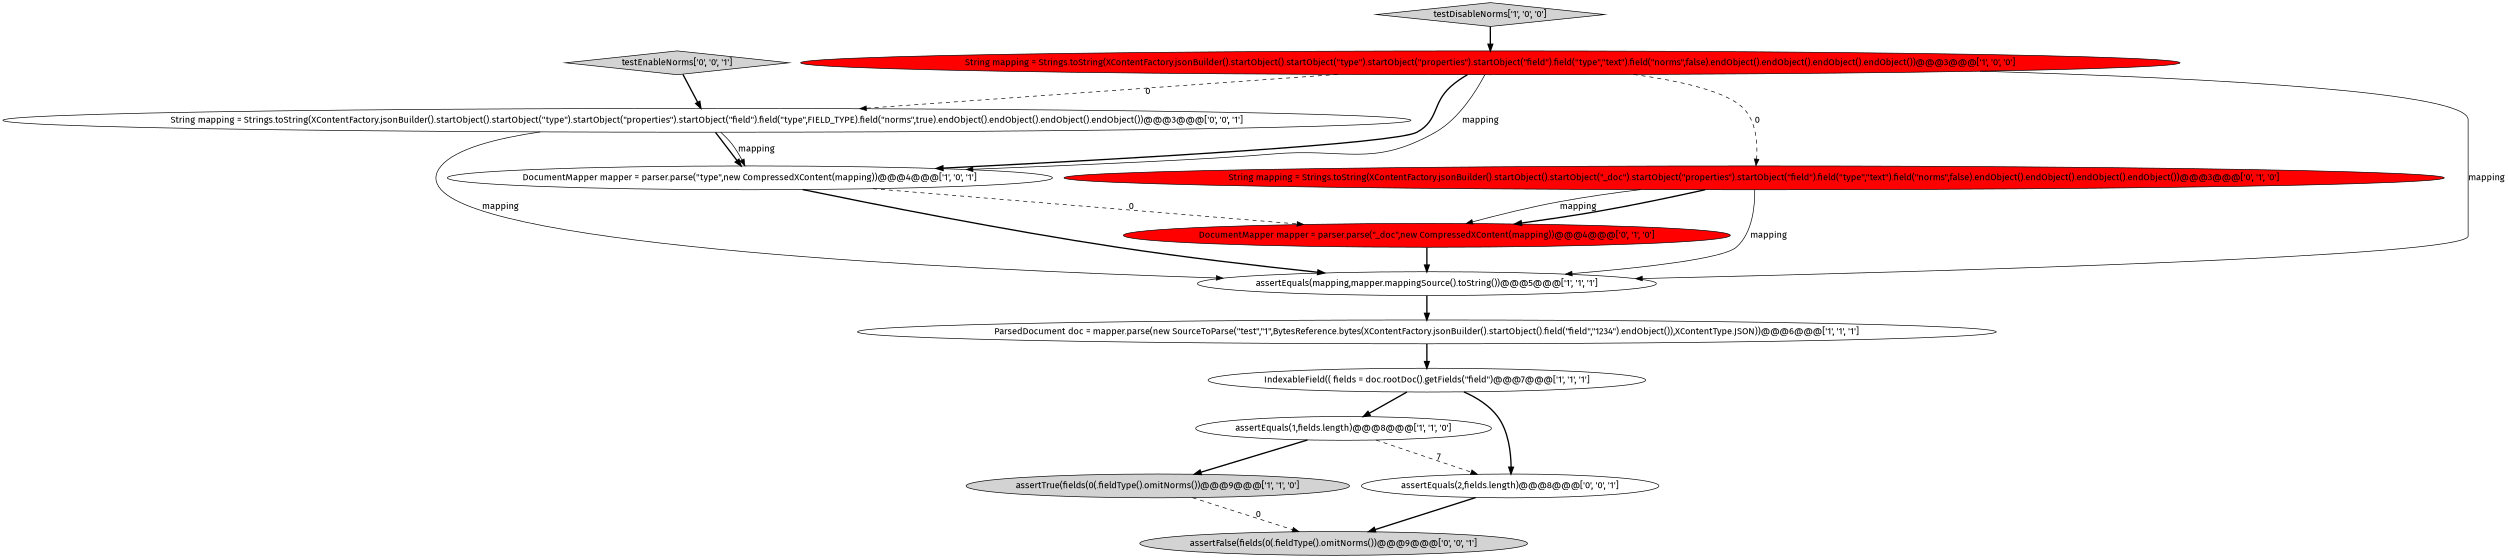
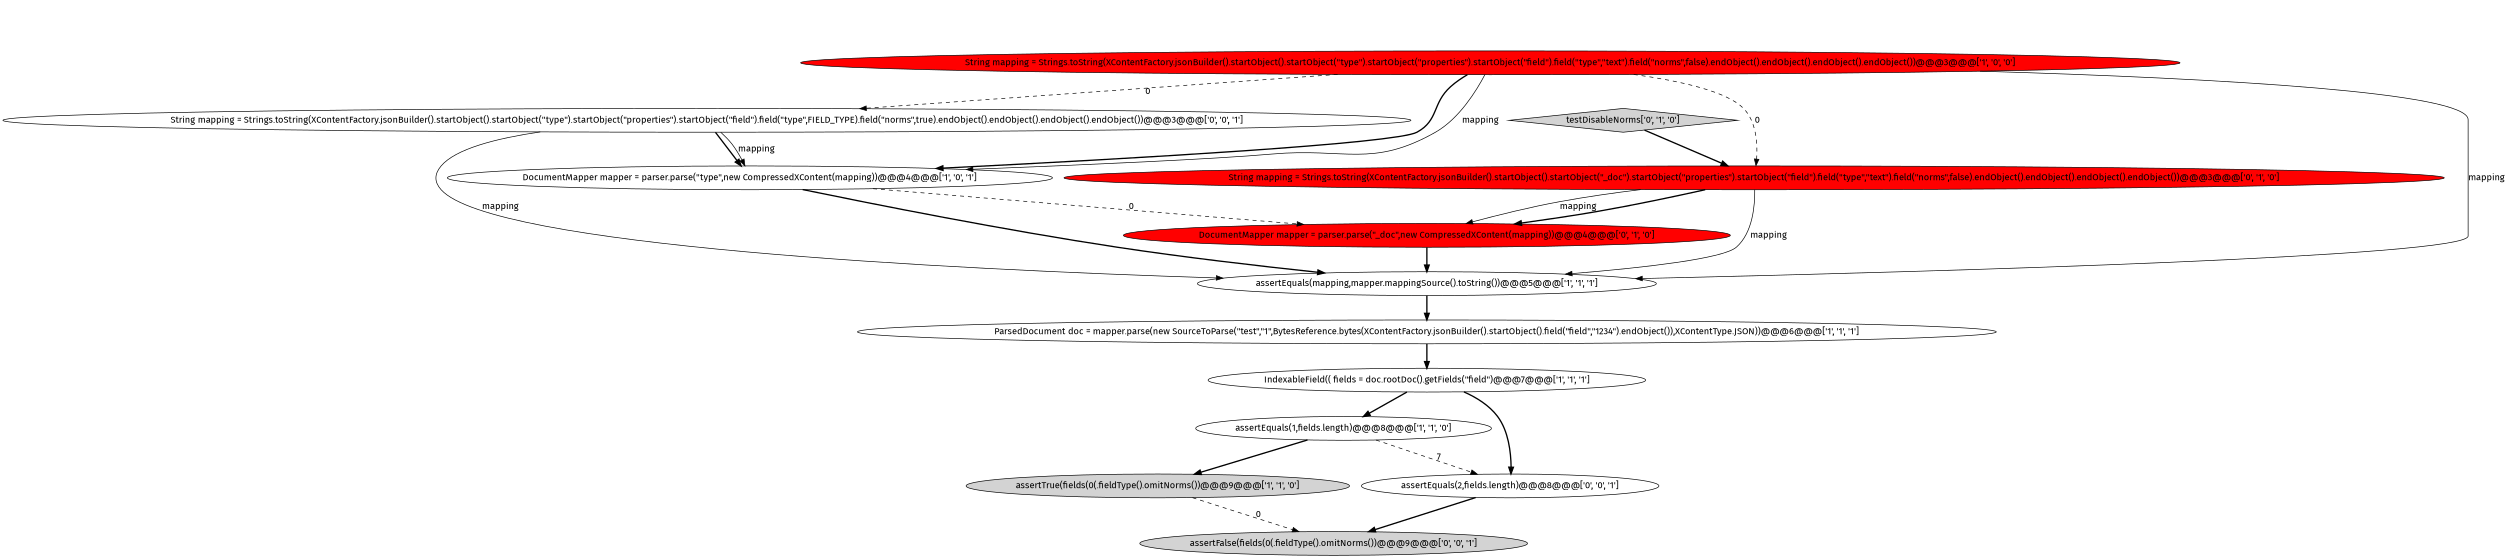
(1490, 15) -> none
(677, 63) -> none
none -> (1623, 120)
